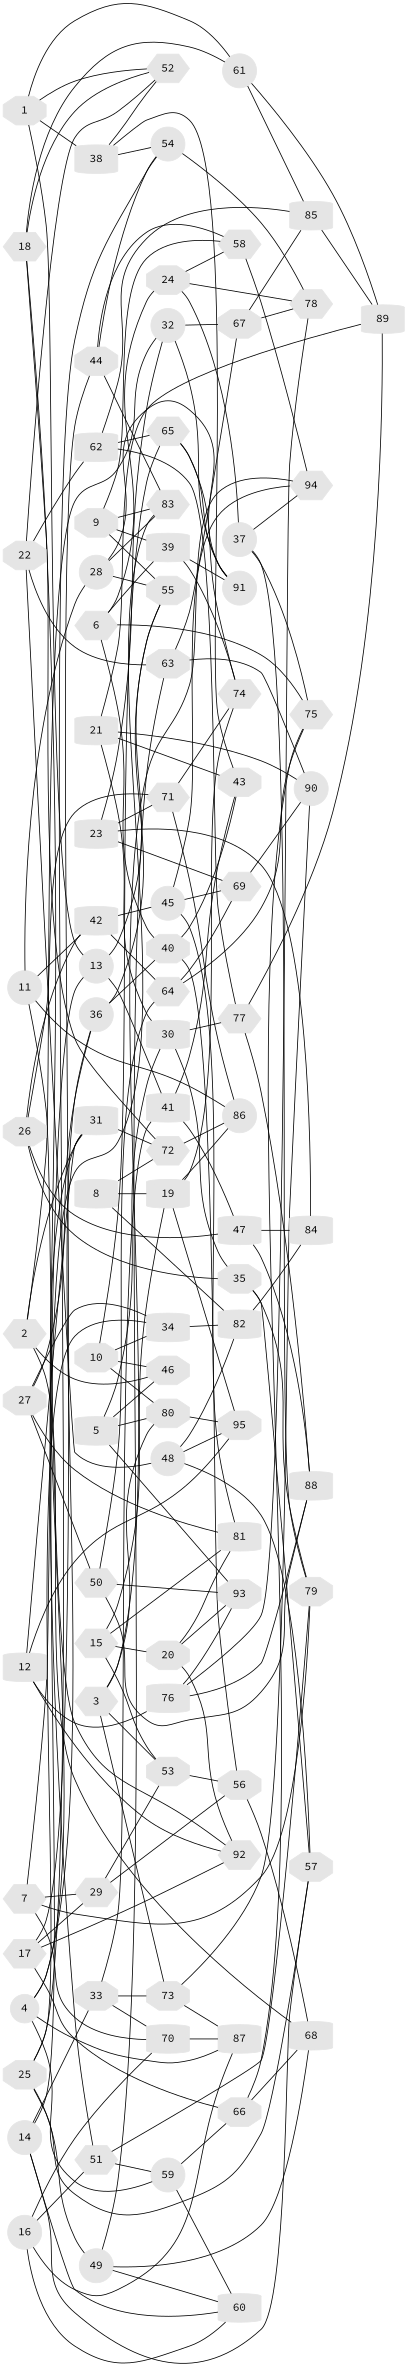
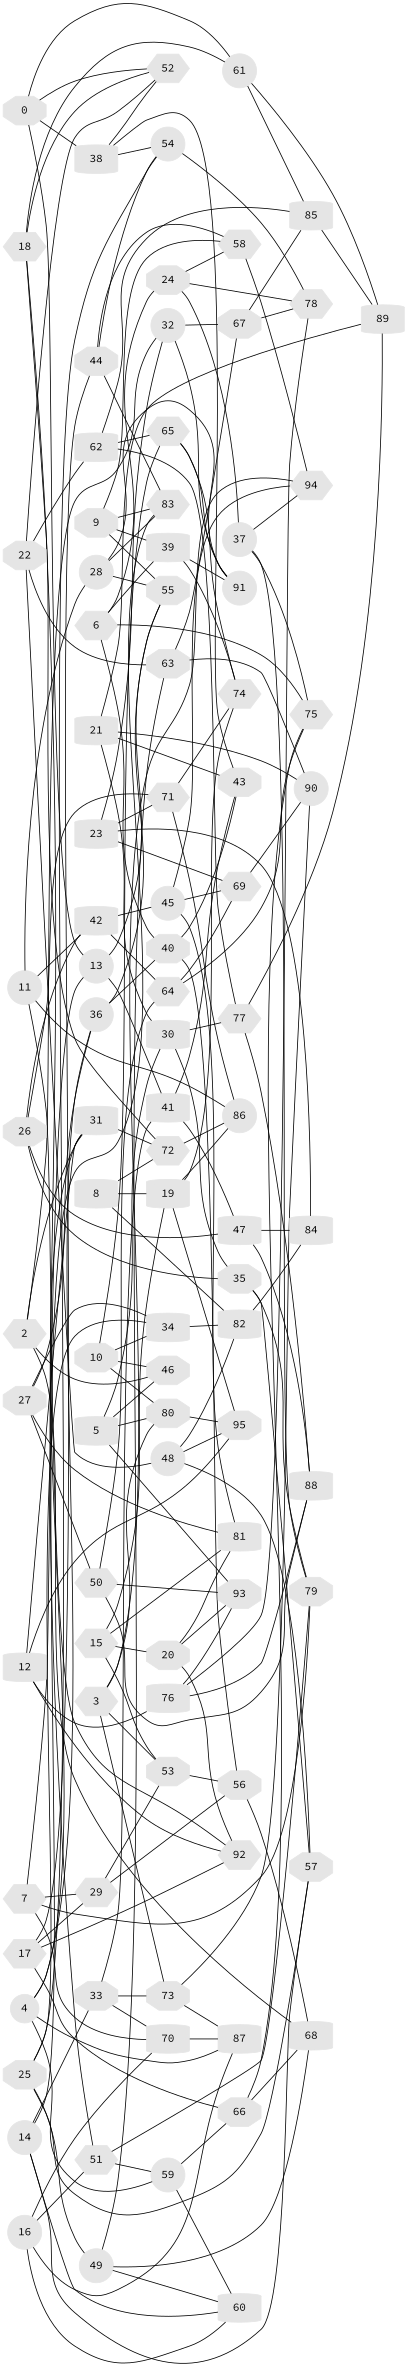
(25, 111) -> (25, 111)
